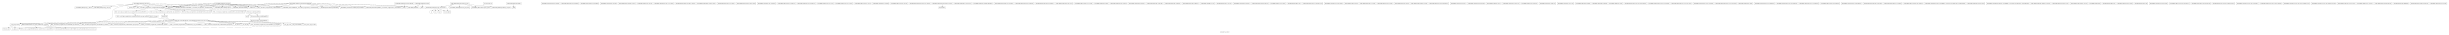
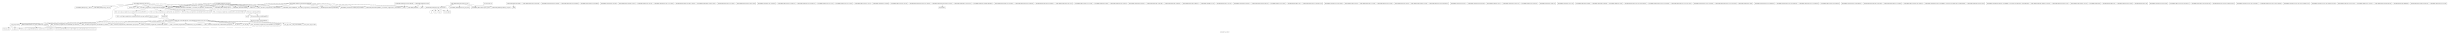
none -> (531, 4)
